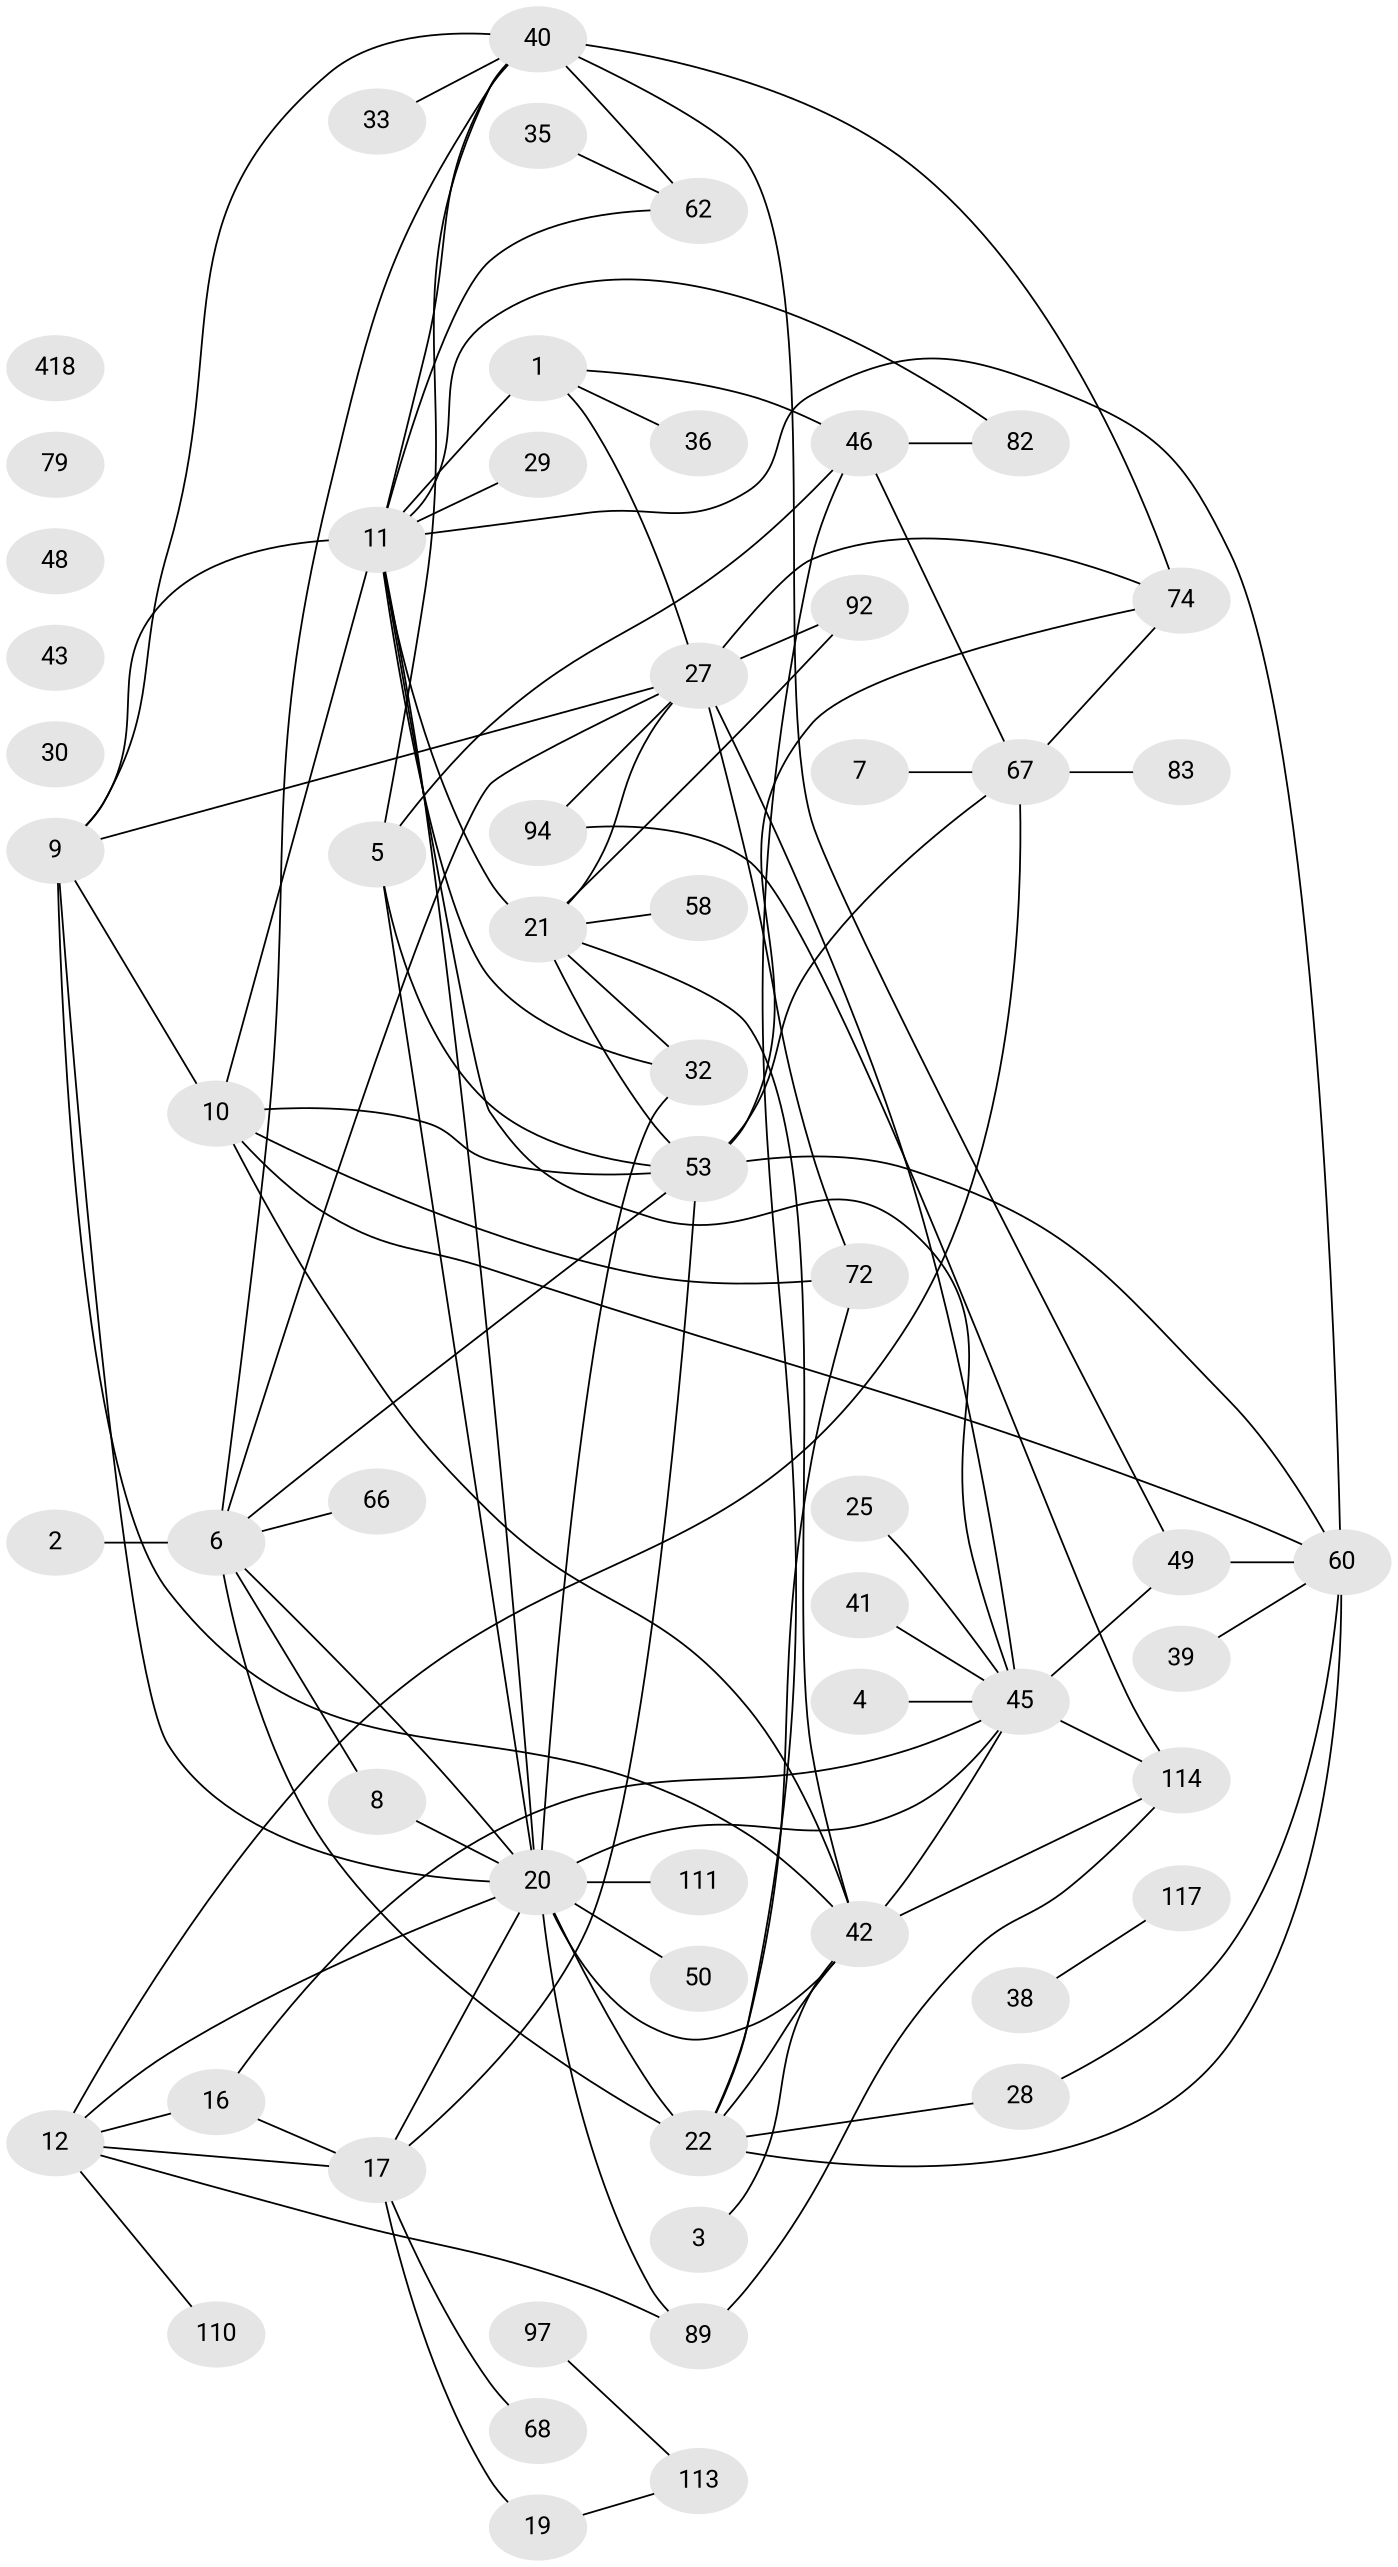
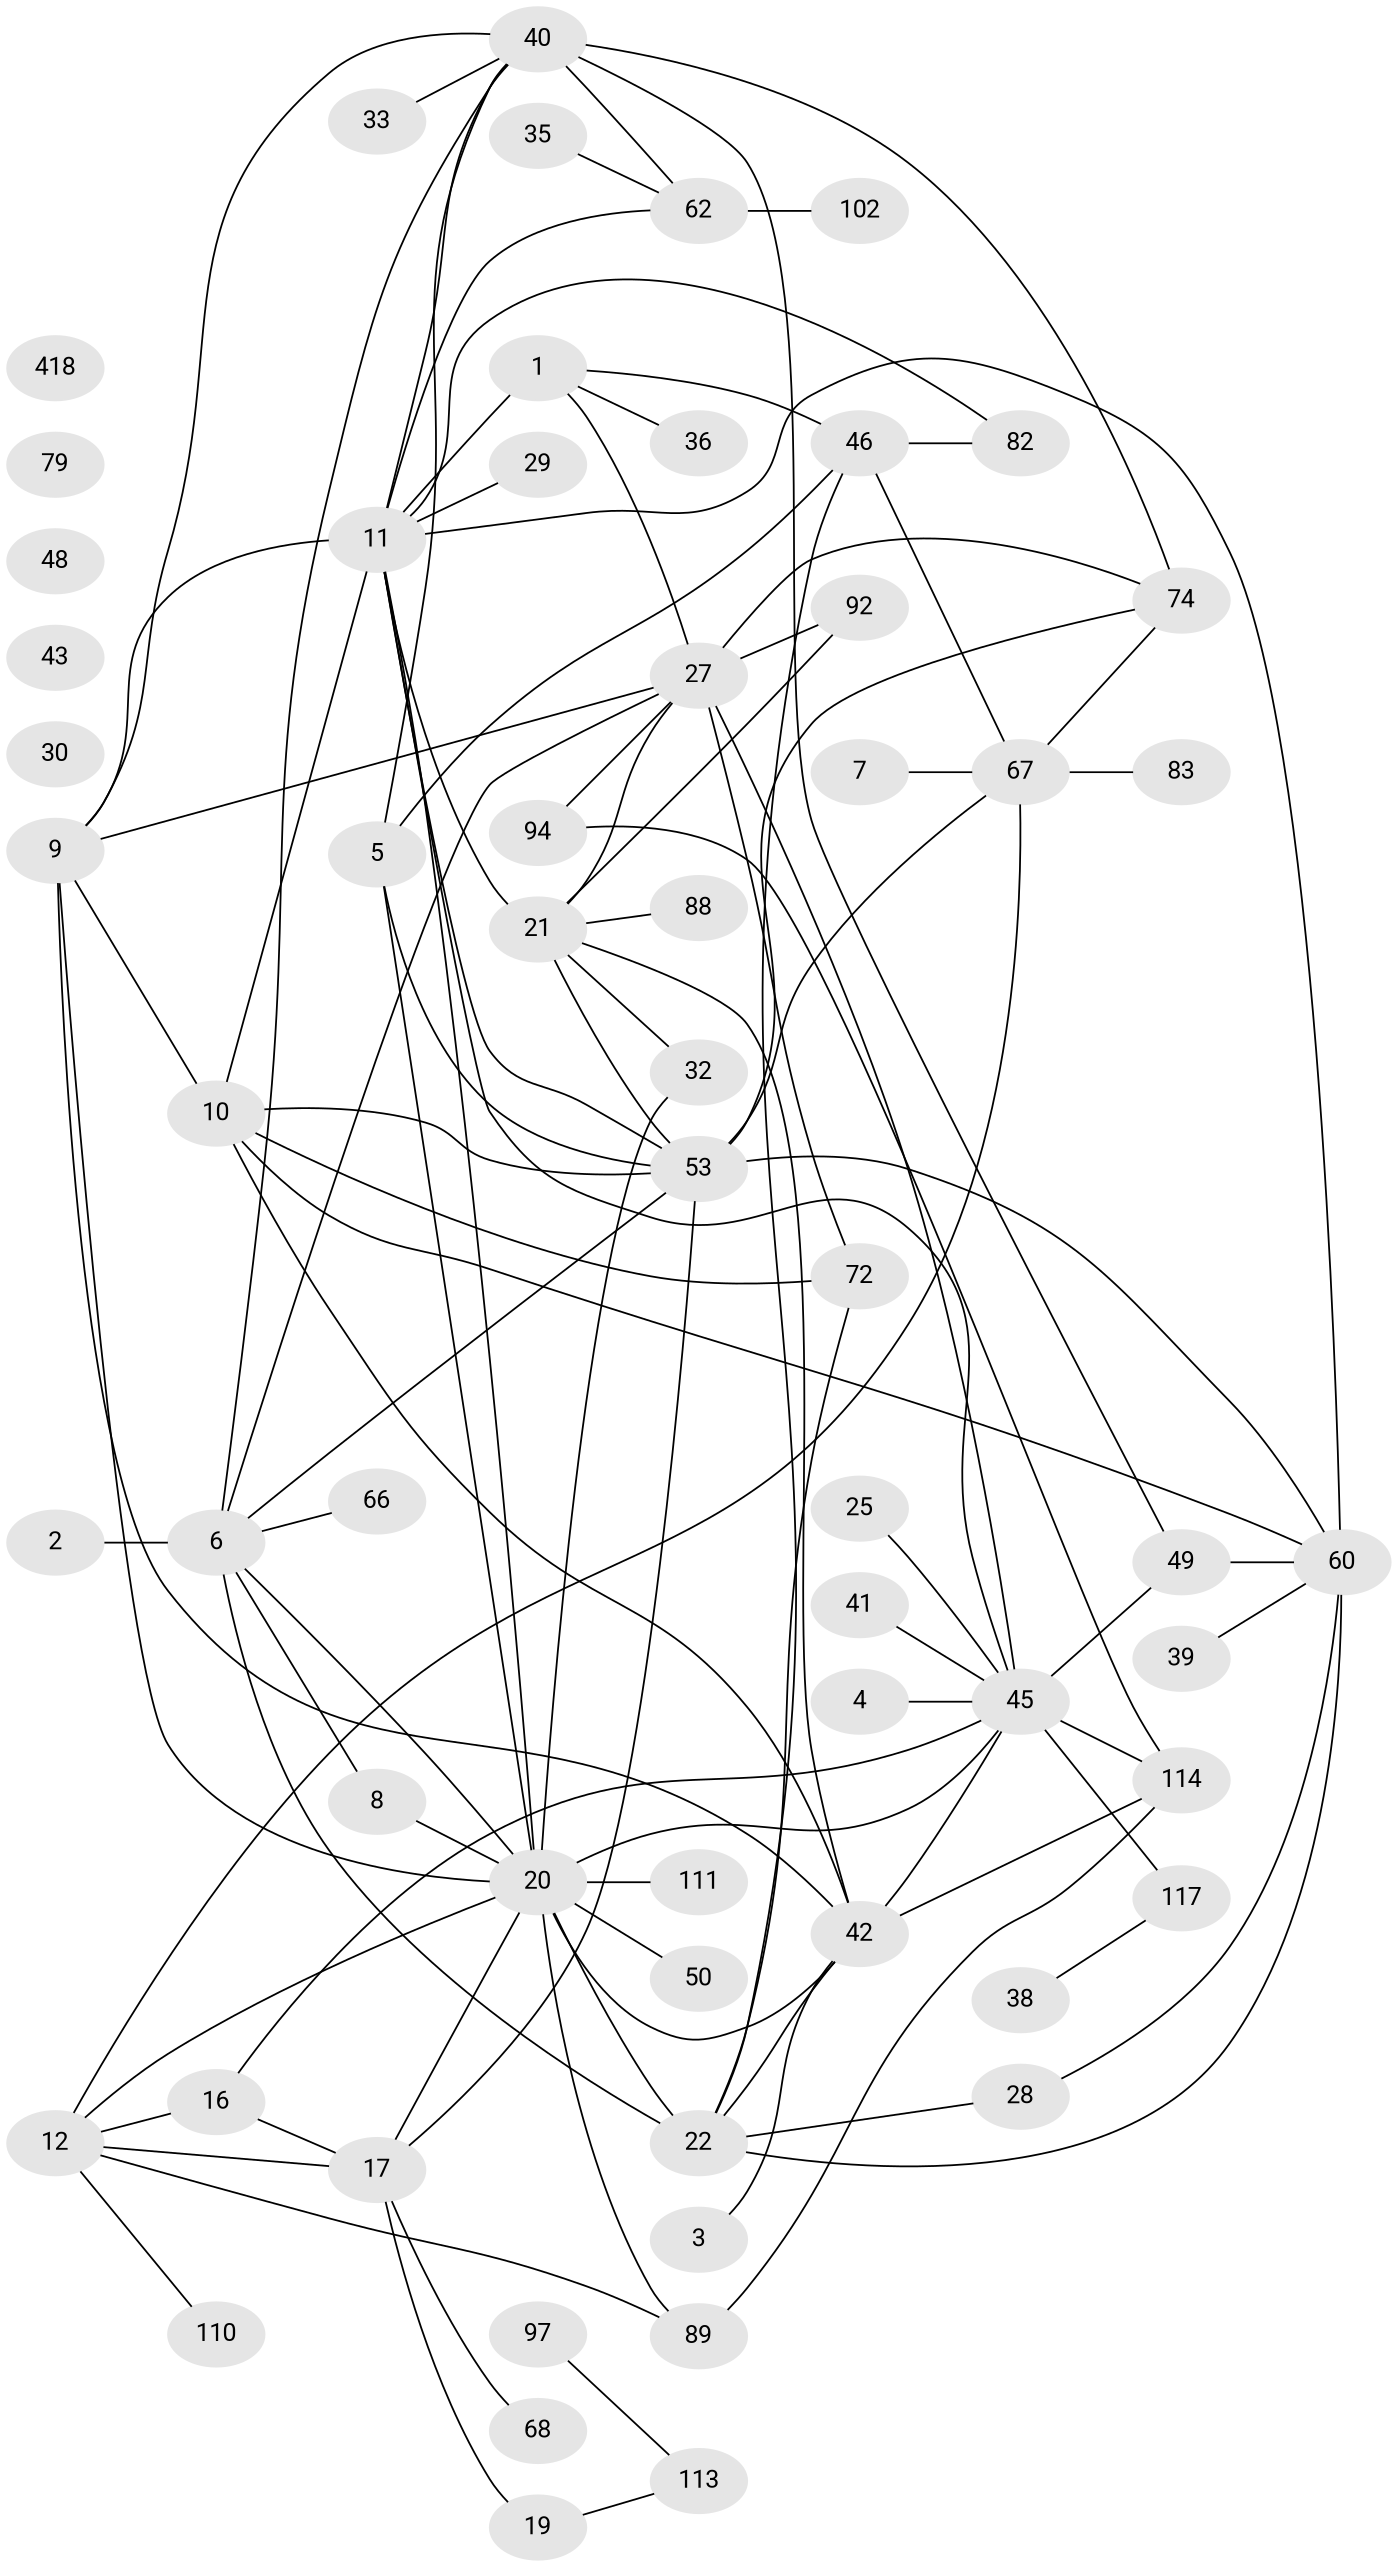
none -> (860, 211)
(699, 908) -> (699, 908)
(458, 914) -> (480, 1028)
none -> (1101, 1800)
